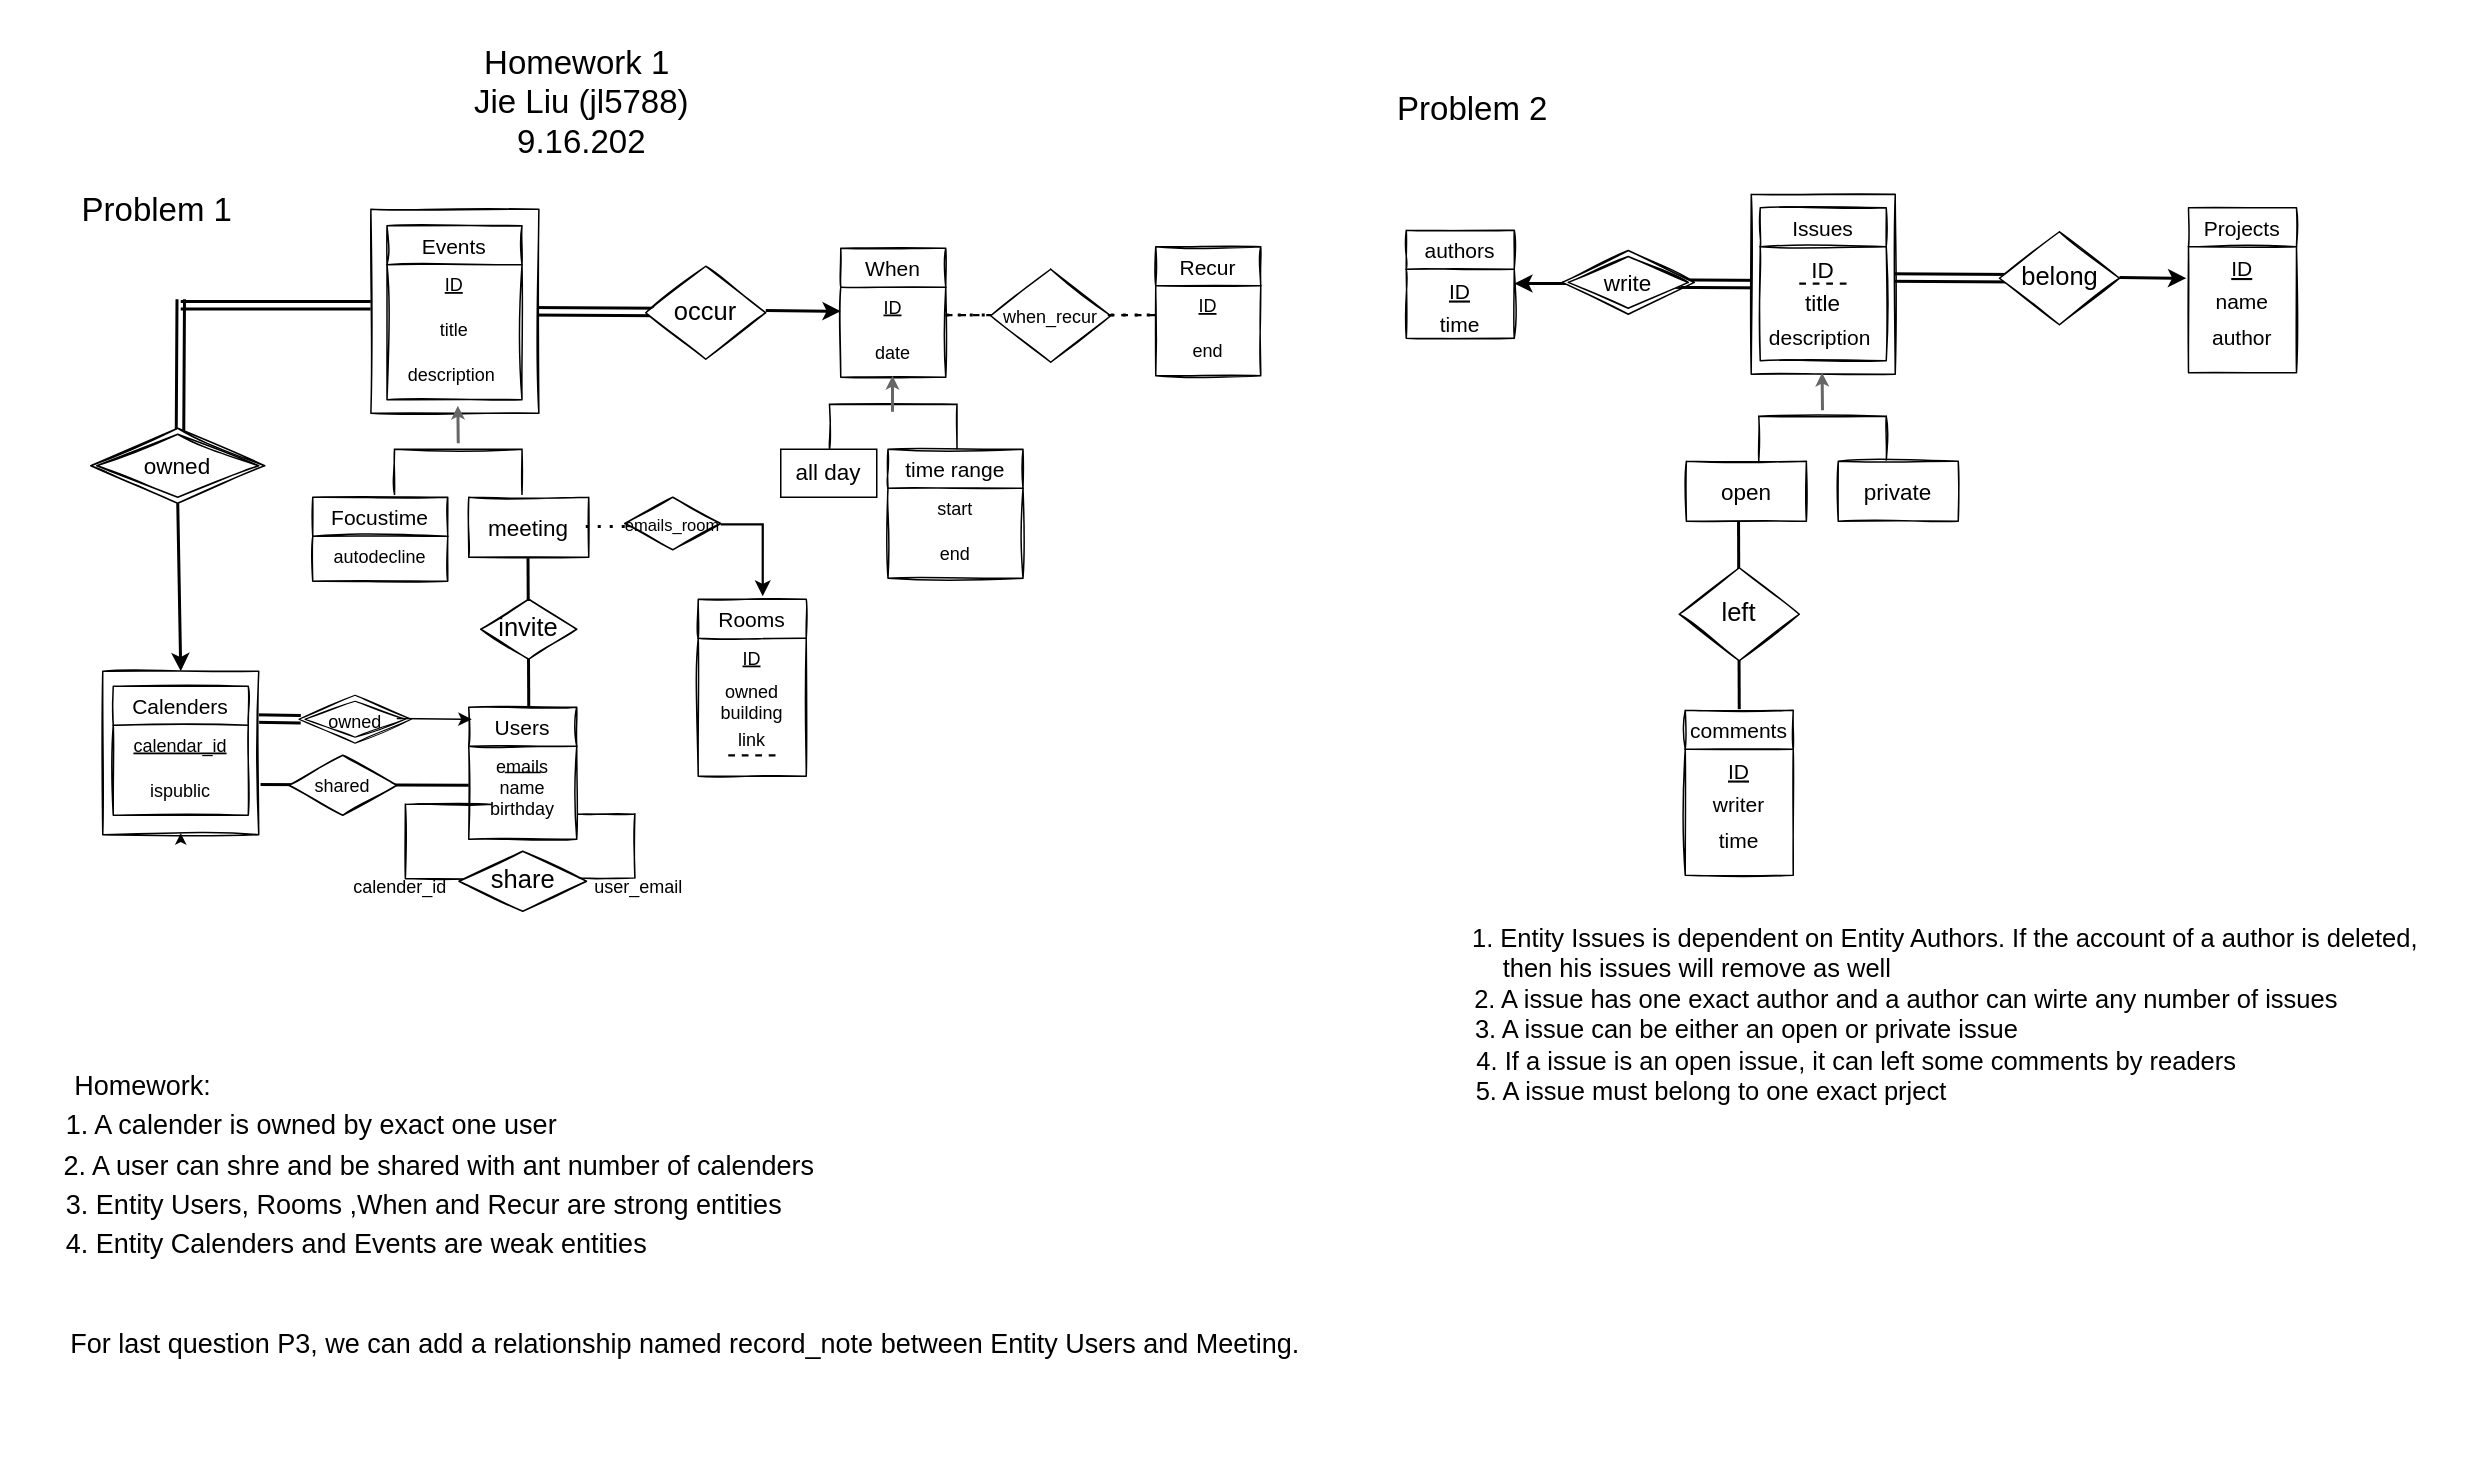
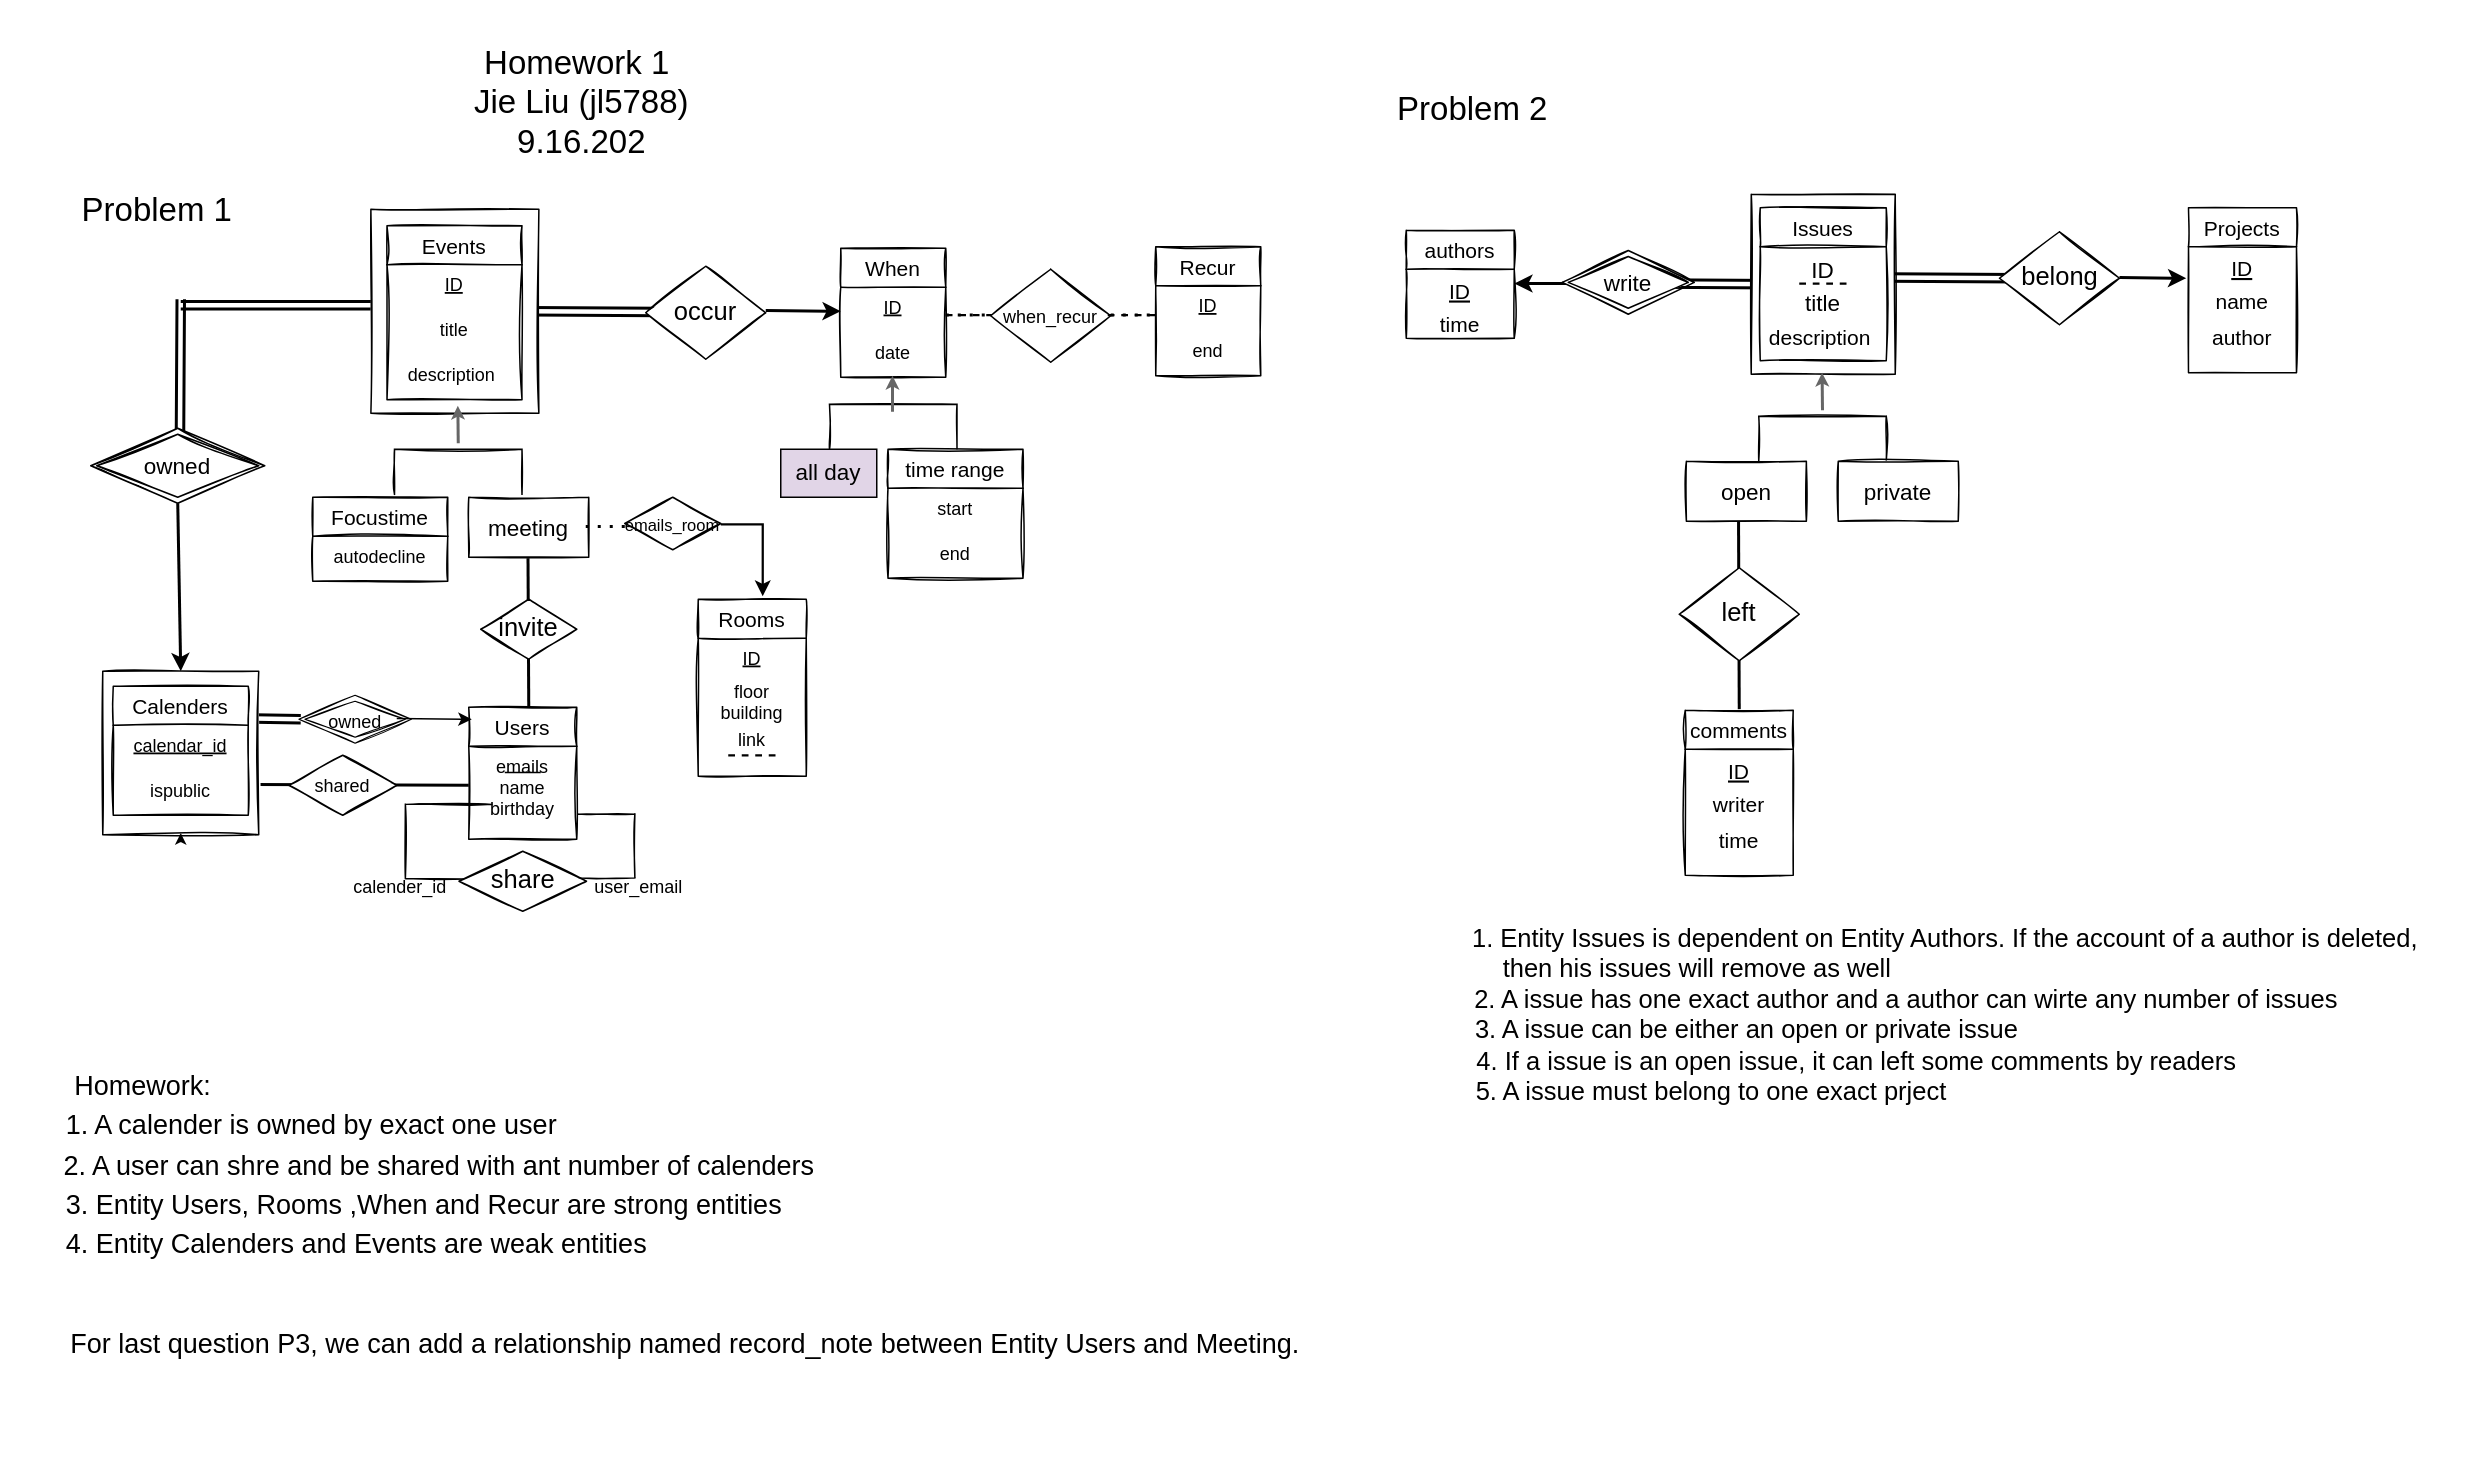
(829, 473) -> (829, 473)
(752, 692) -> (752, 692)
